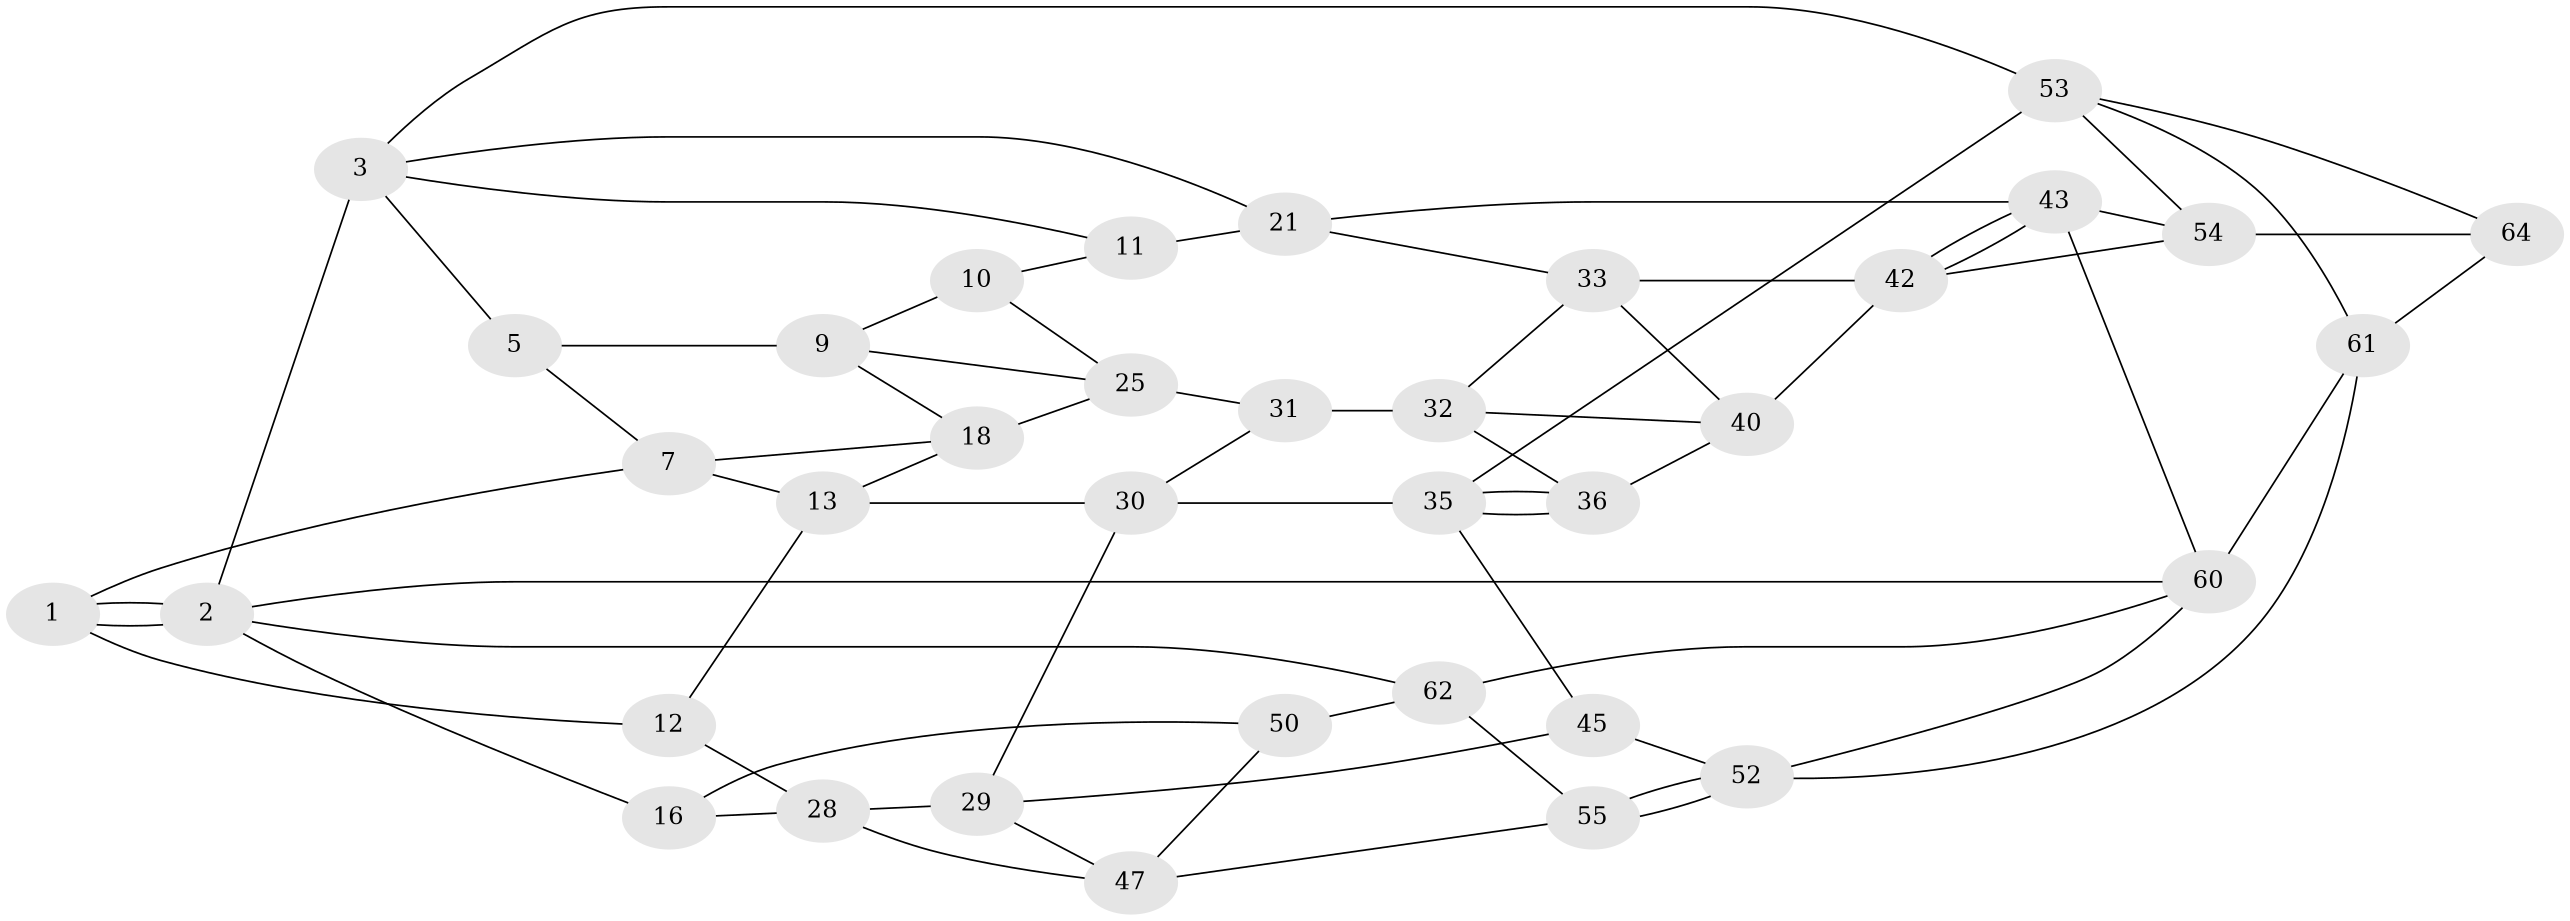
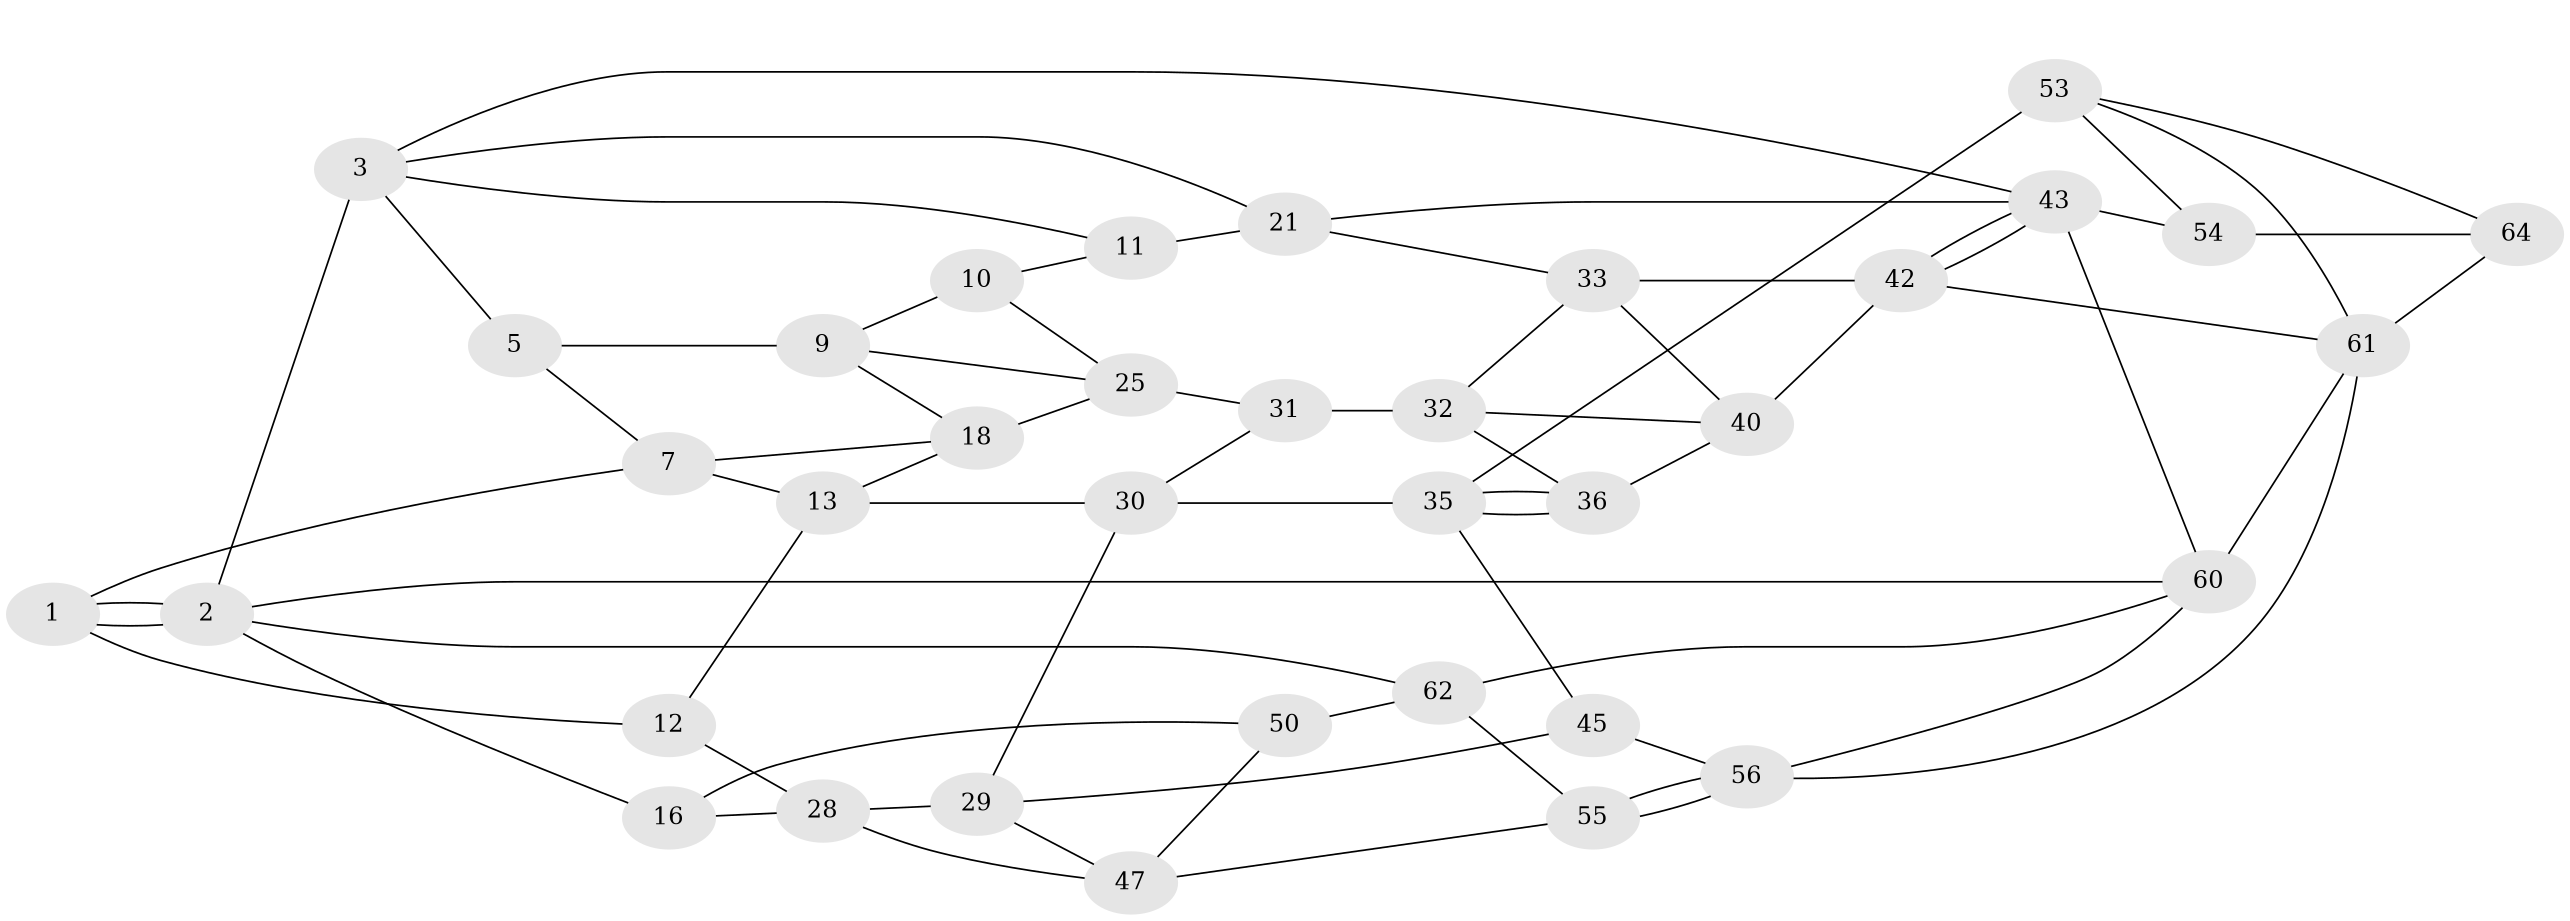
(1187, 7) -> (1203, 74)
(2055, 258) -> (2132, 313)
(1747, 777) -> (1747, 777)
